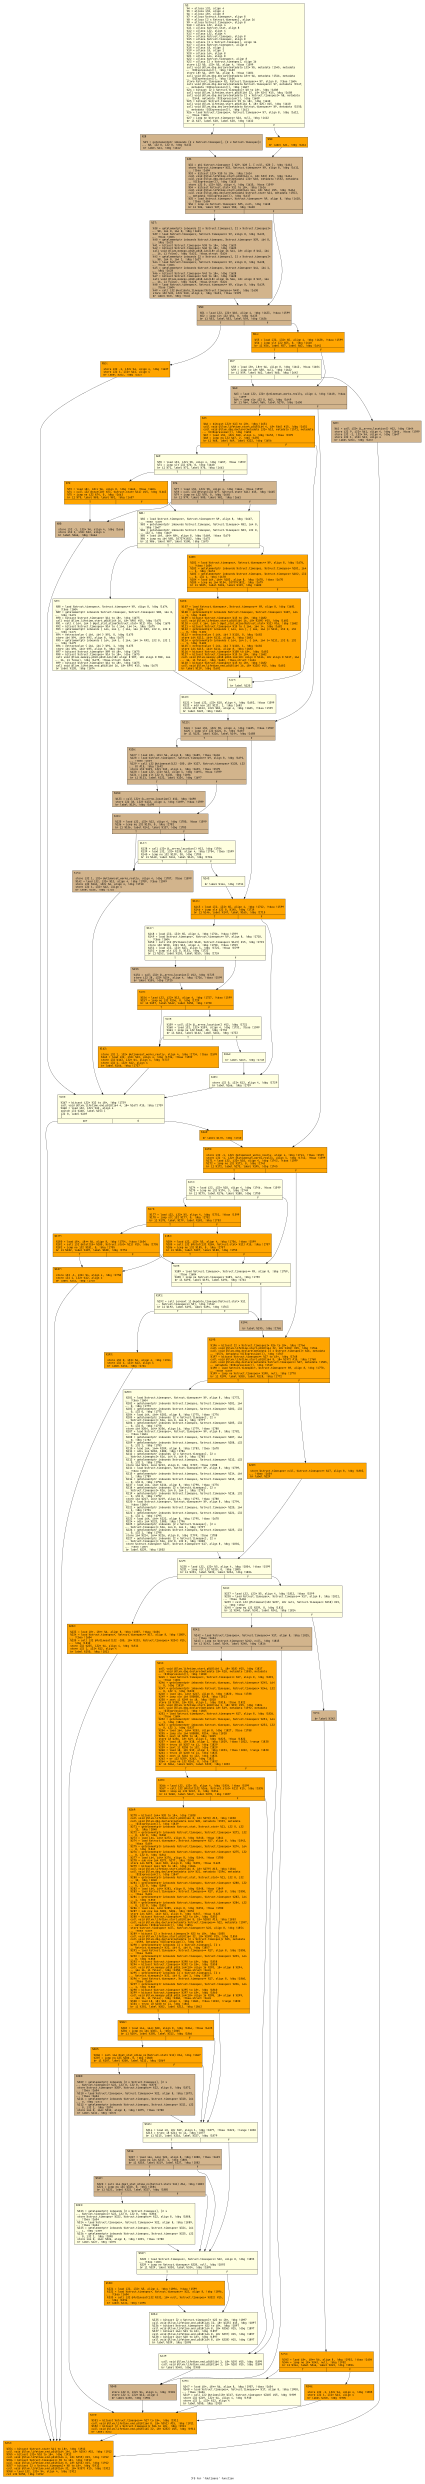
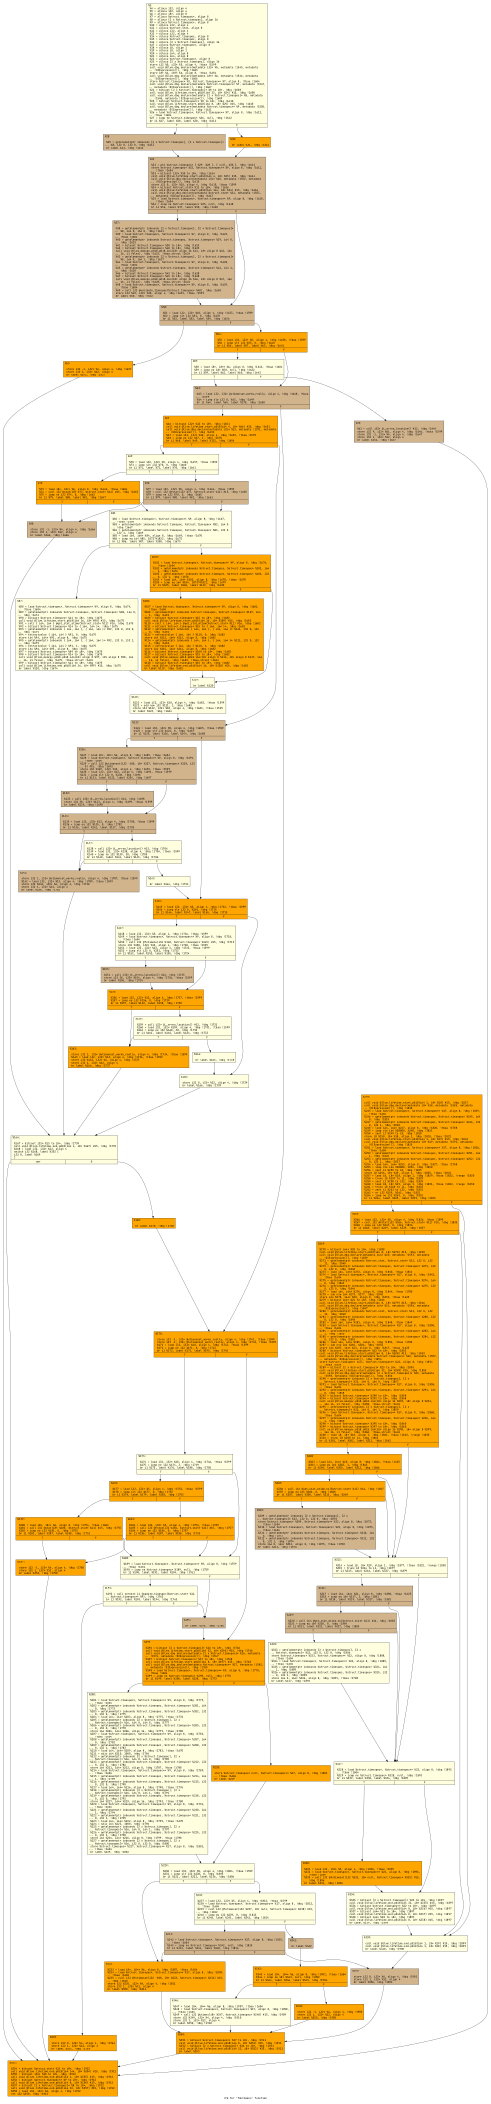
(221, 1655) -> (162, 1956)
